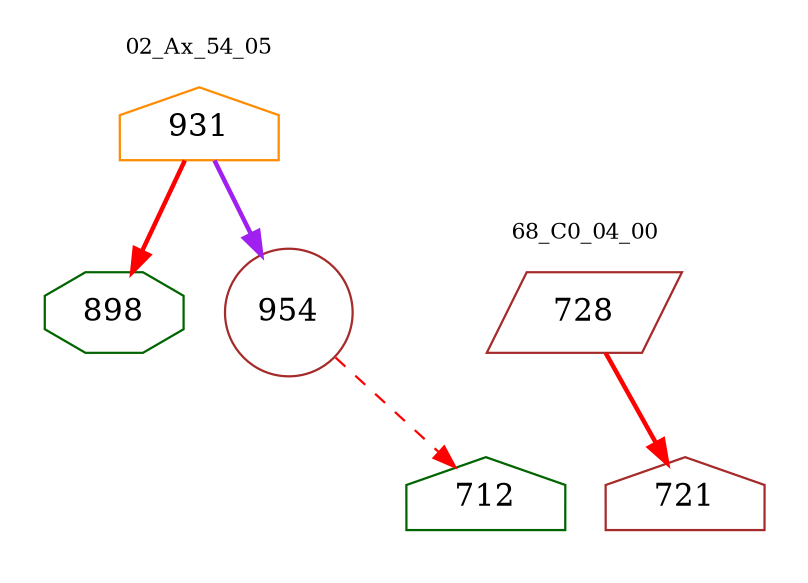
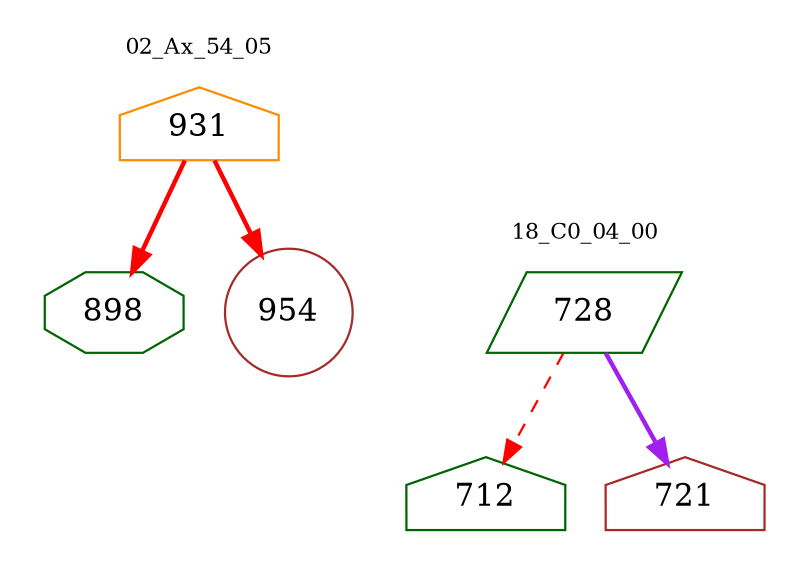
(233, 197) -> (233, 197)
(585, 233) -> (585, 233)
(584, 313) -> (584, 313)
(631, 398) -> (631, 398)
(405, 421) -> (539, 398)
